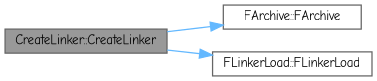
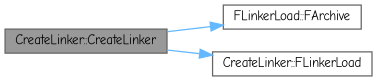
(292, 17) -> (292, 17)
(292, 64) -> (292, 64)
